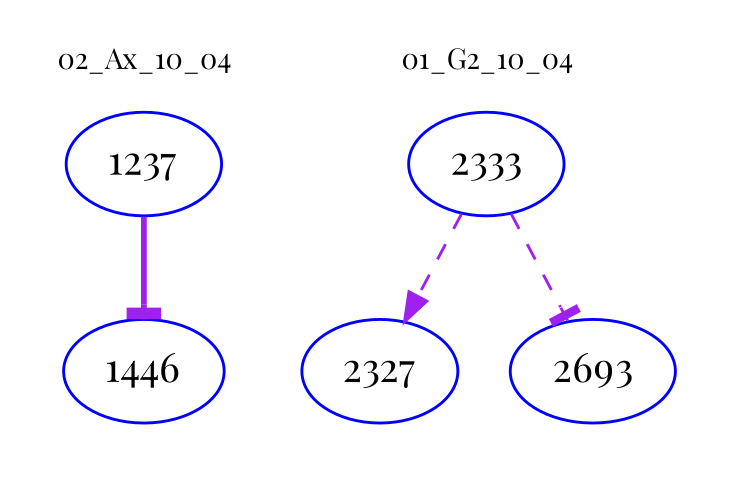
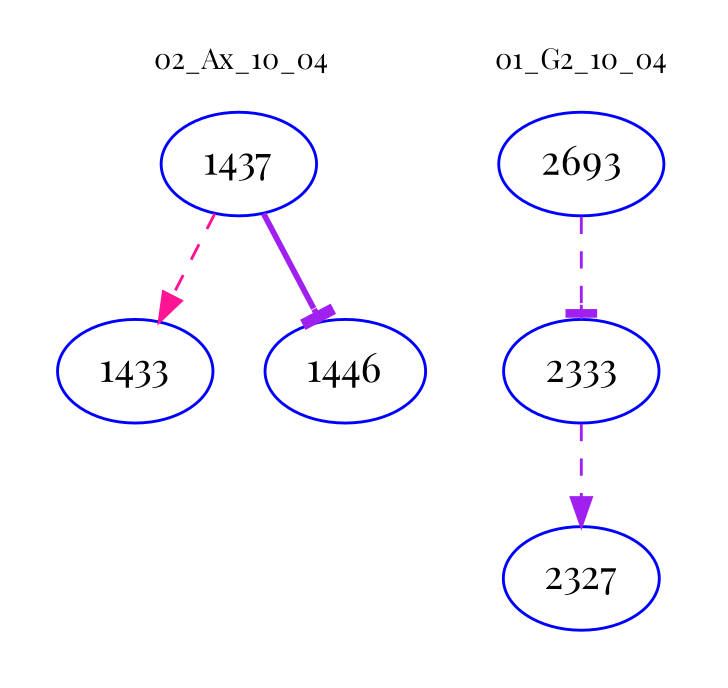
(144, 164) -> (239, 164)
(536, 260) -> (581, 261)
none -> (135, 371)
